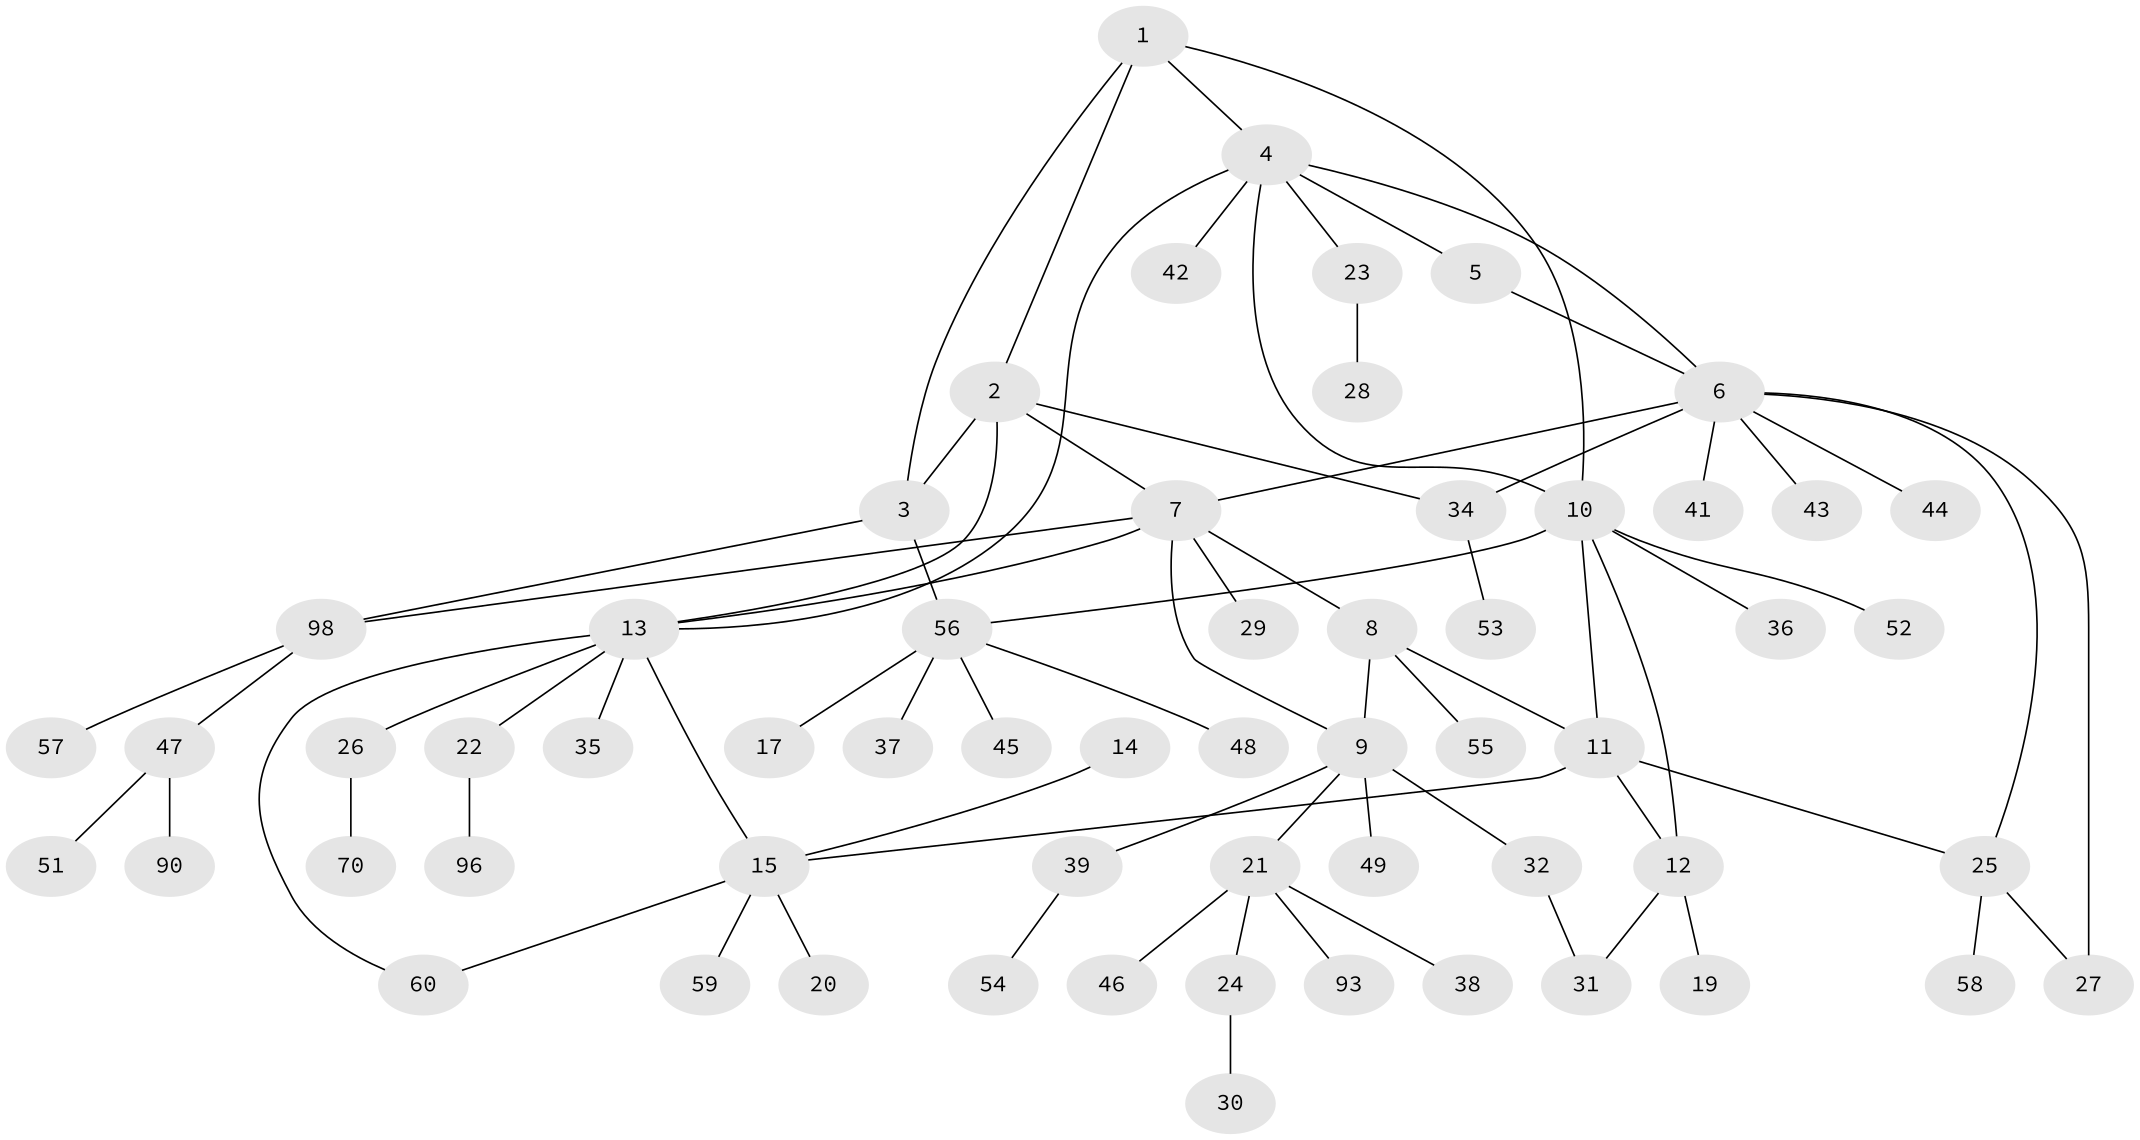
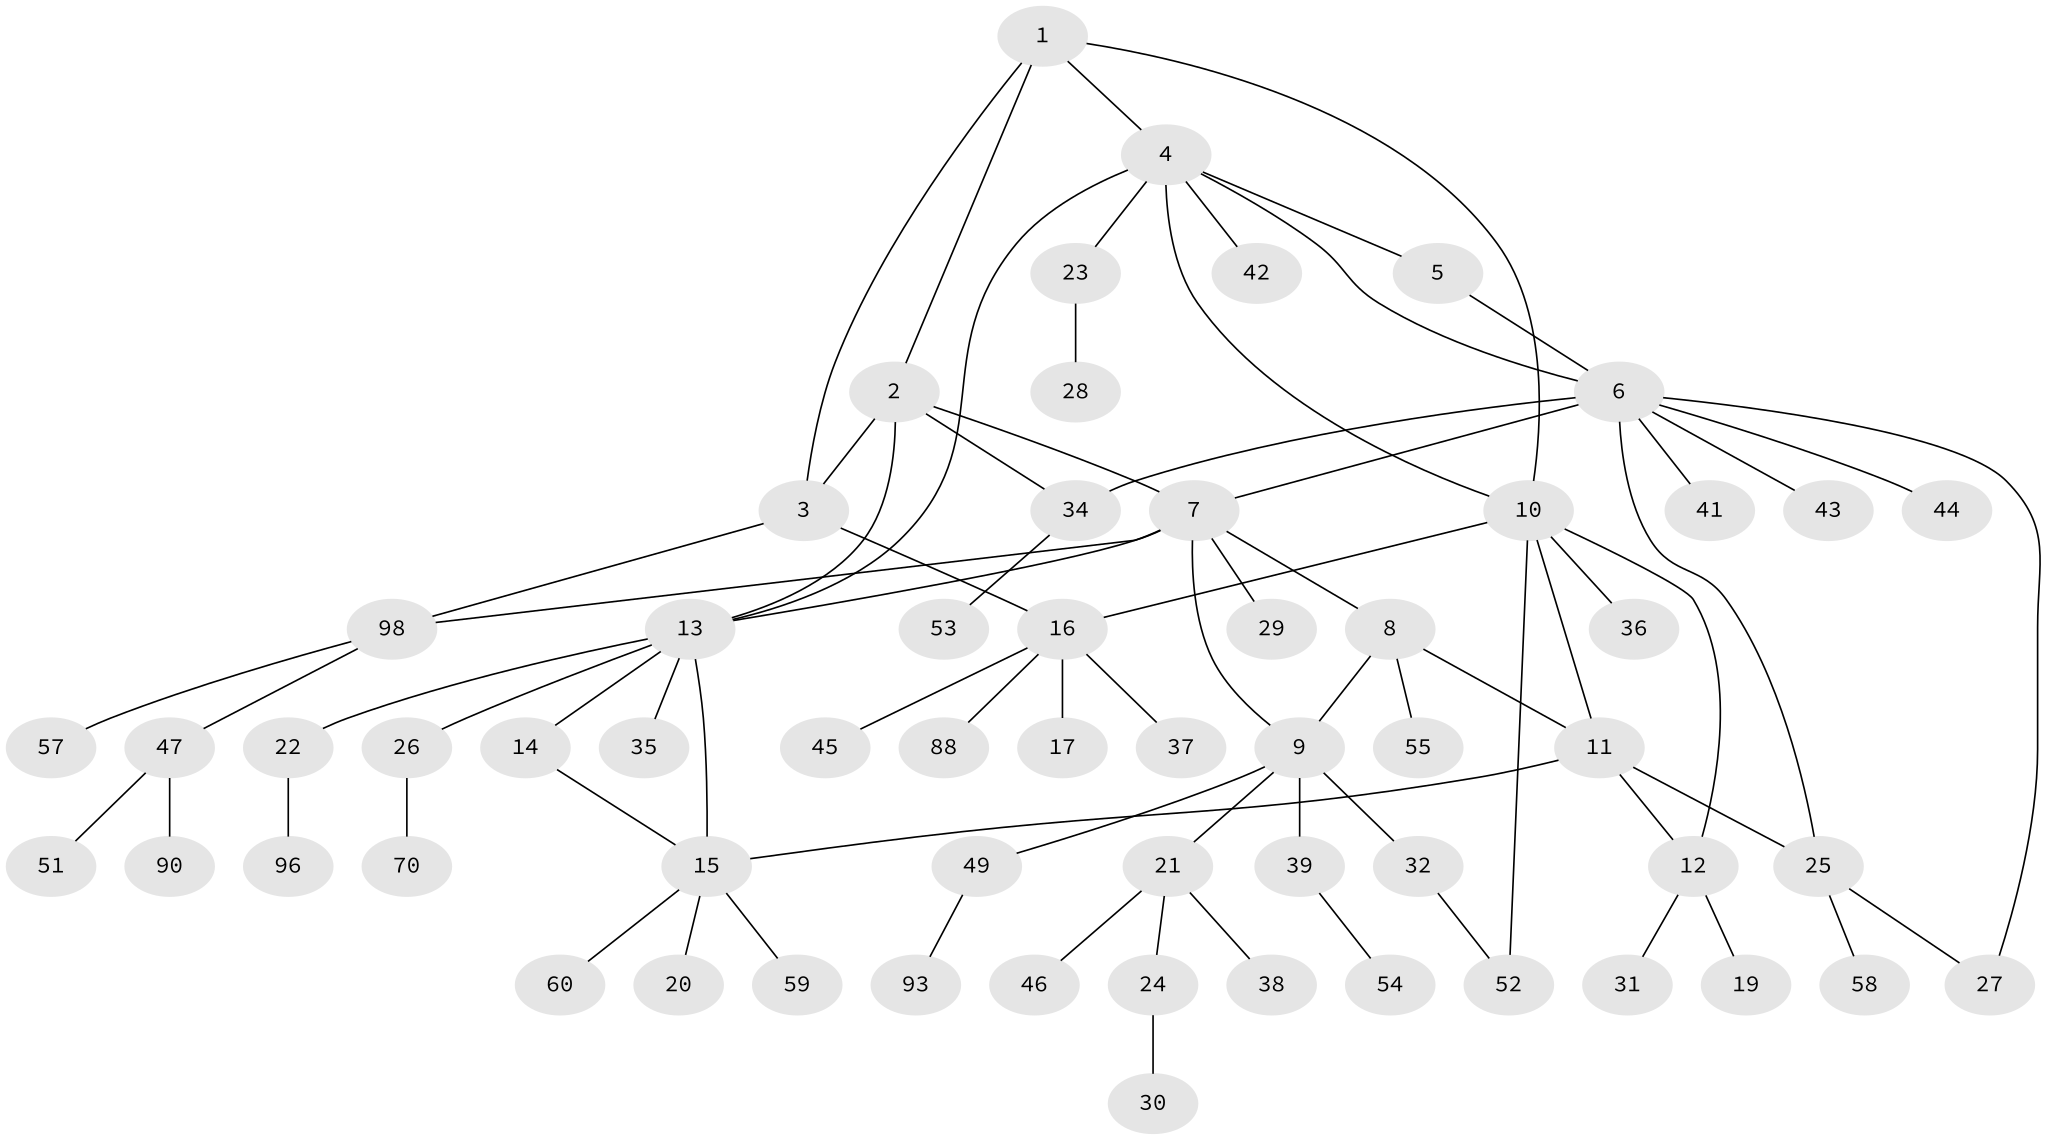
(947, 629) -> (1062, 629)
(292, 718) -> (608, 688)
(1244, 748) -> (944, 748)
(1302, 926) -> (946, 926)
(1562, 926) -> (1464, 926)
